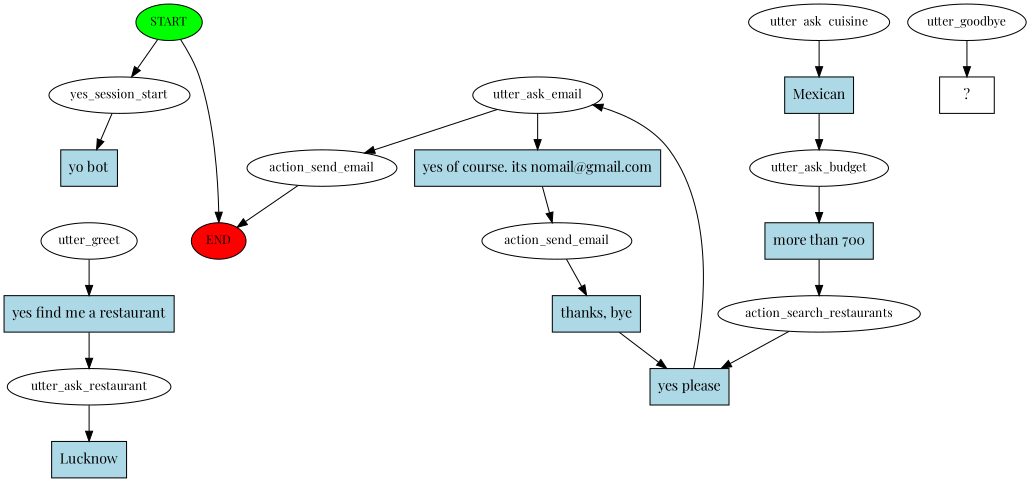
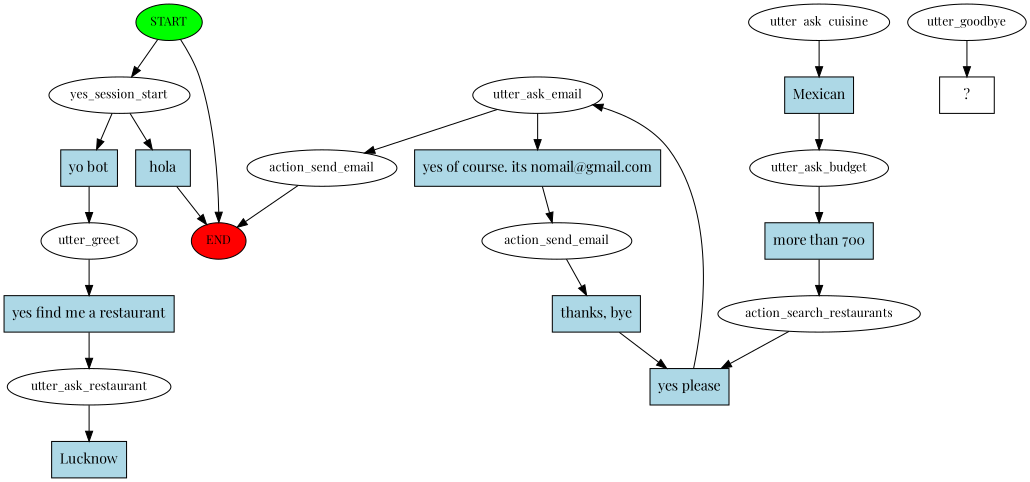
none -> (163, 168)
none -> (89, 200)
